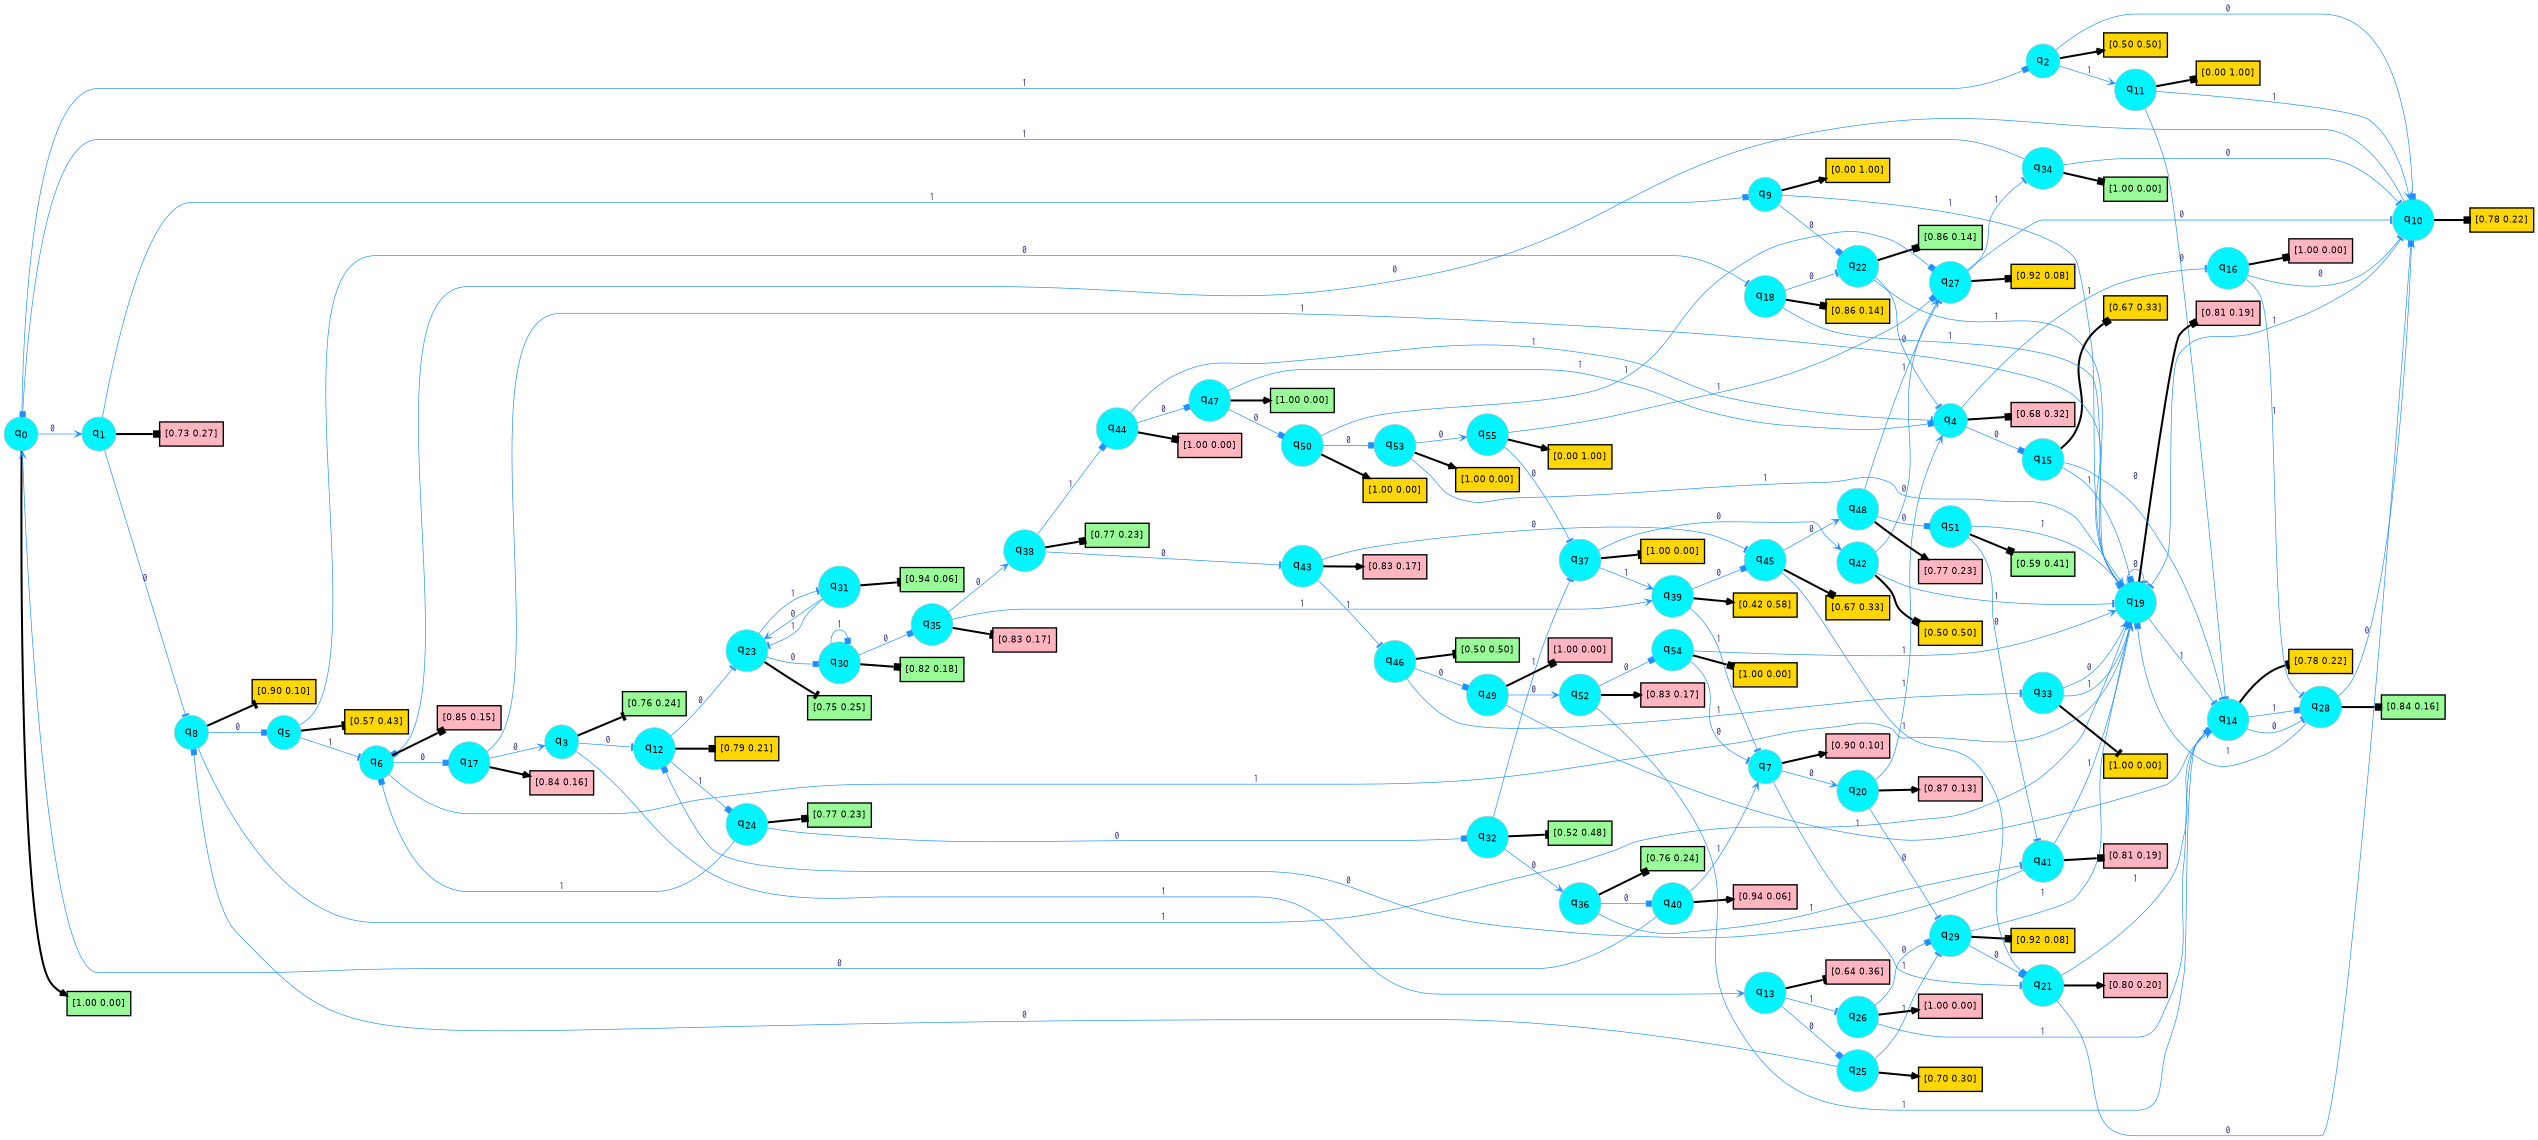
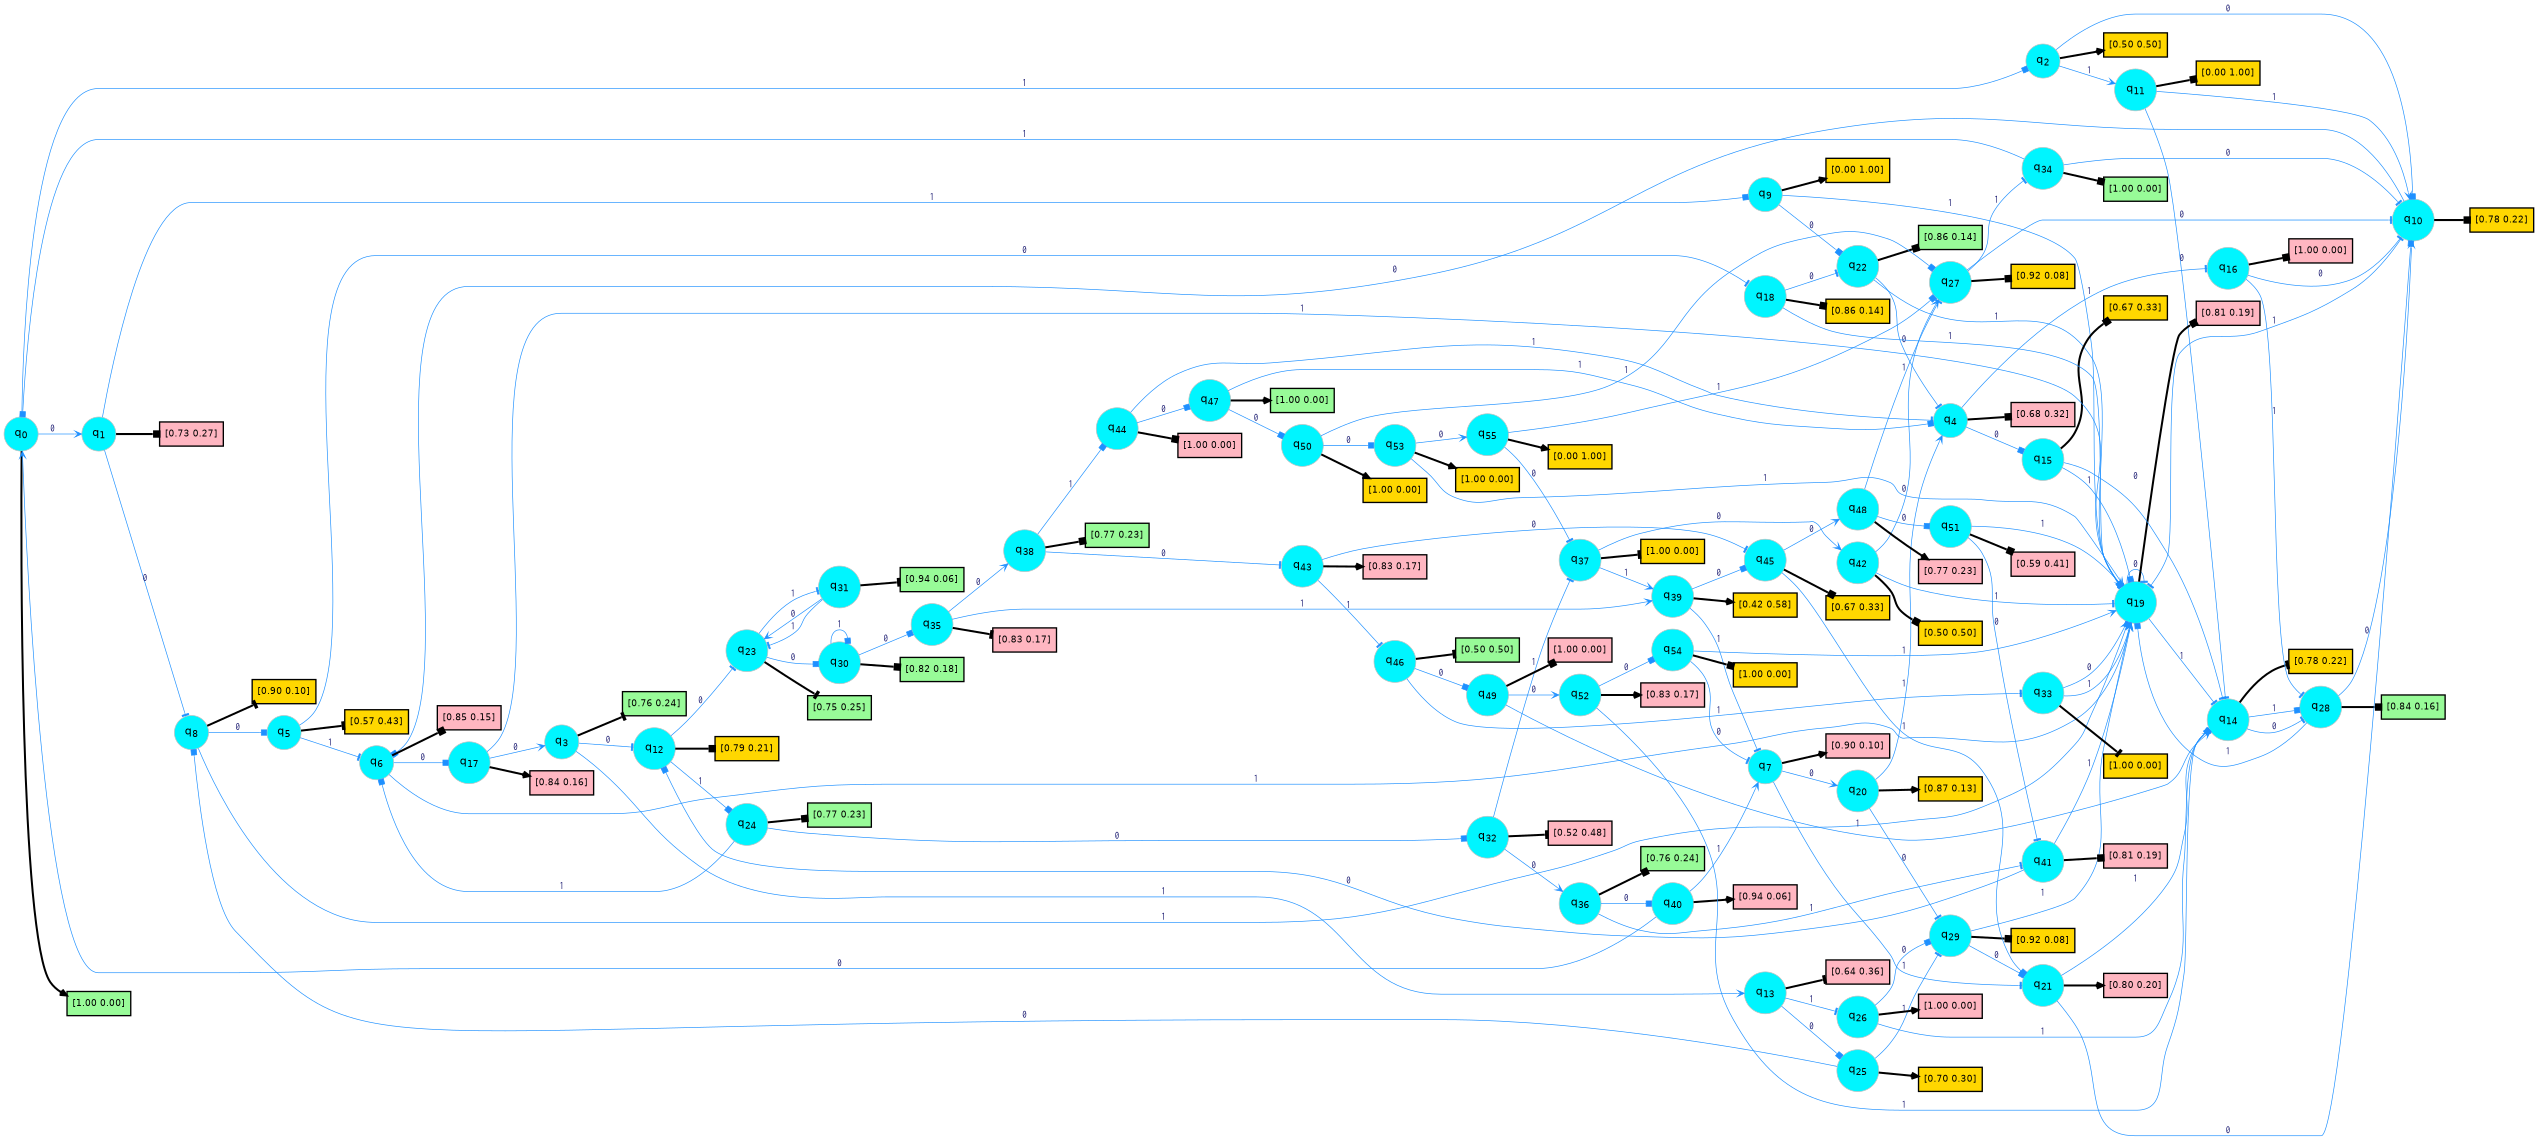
(2043, 564) -> (2043, 564)
(1950, 789) -> (1950, 789)
(1580, 833) -> (1580, 833)
